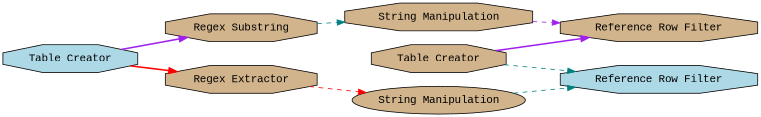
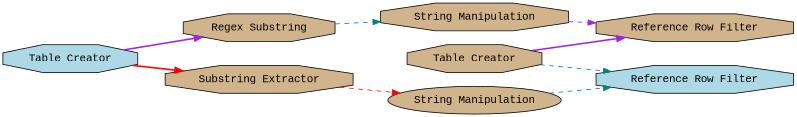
(241, 79) -> (259, 79)
